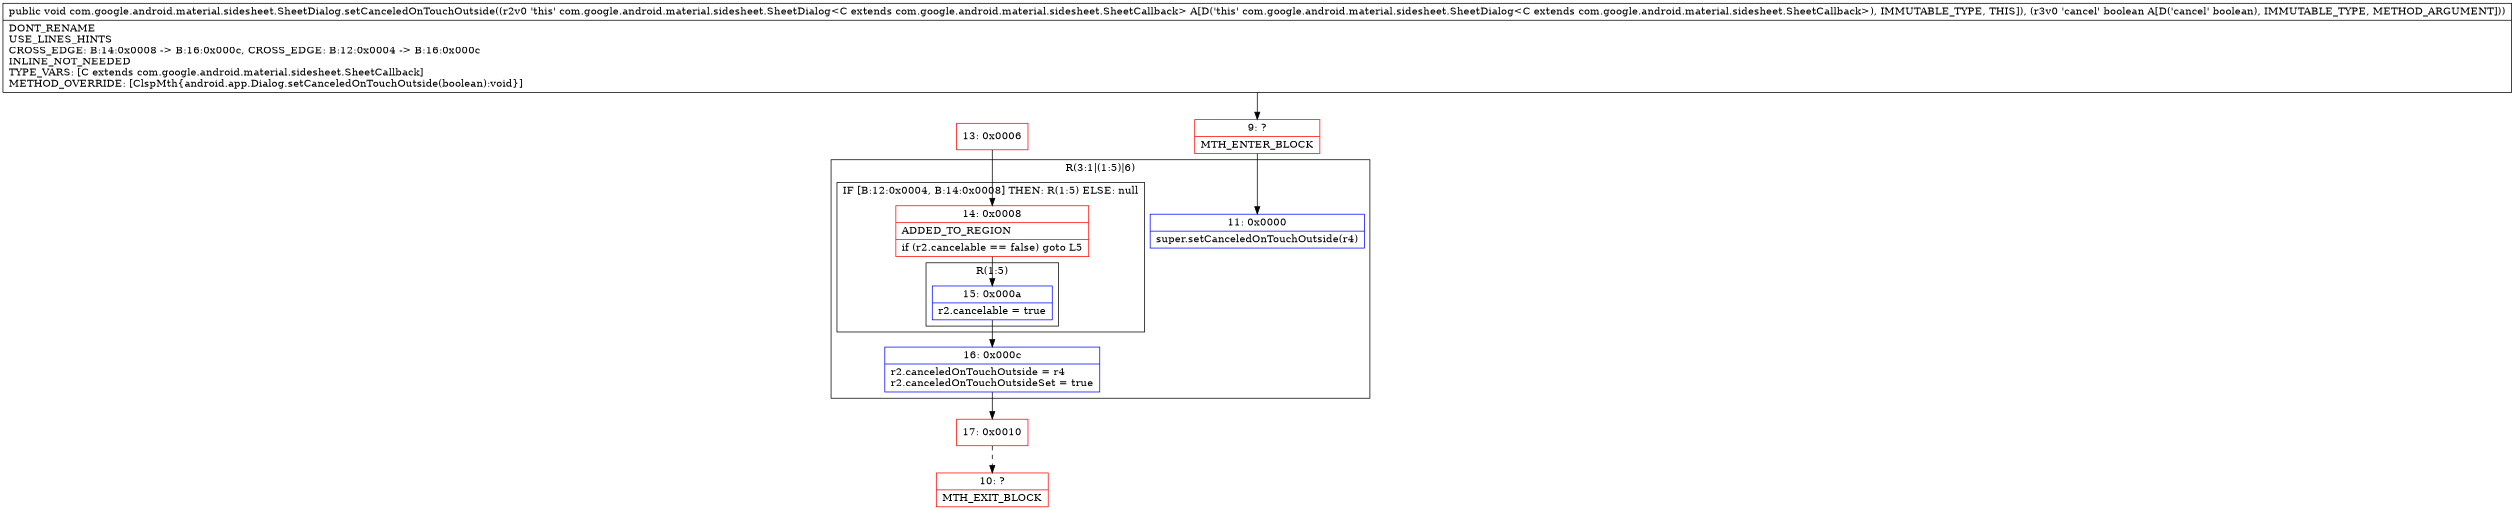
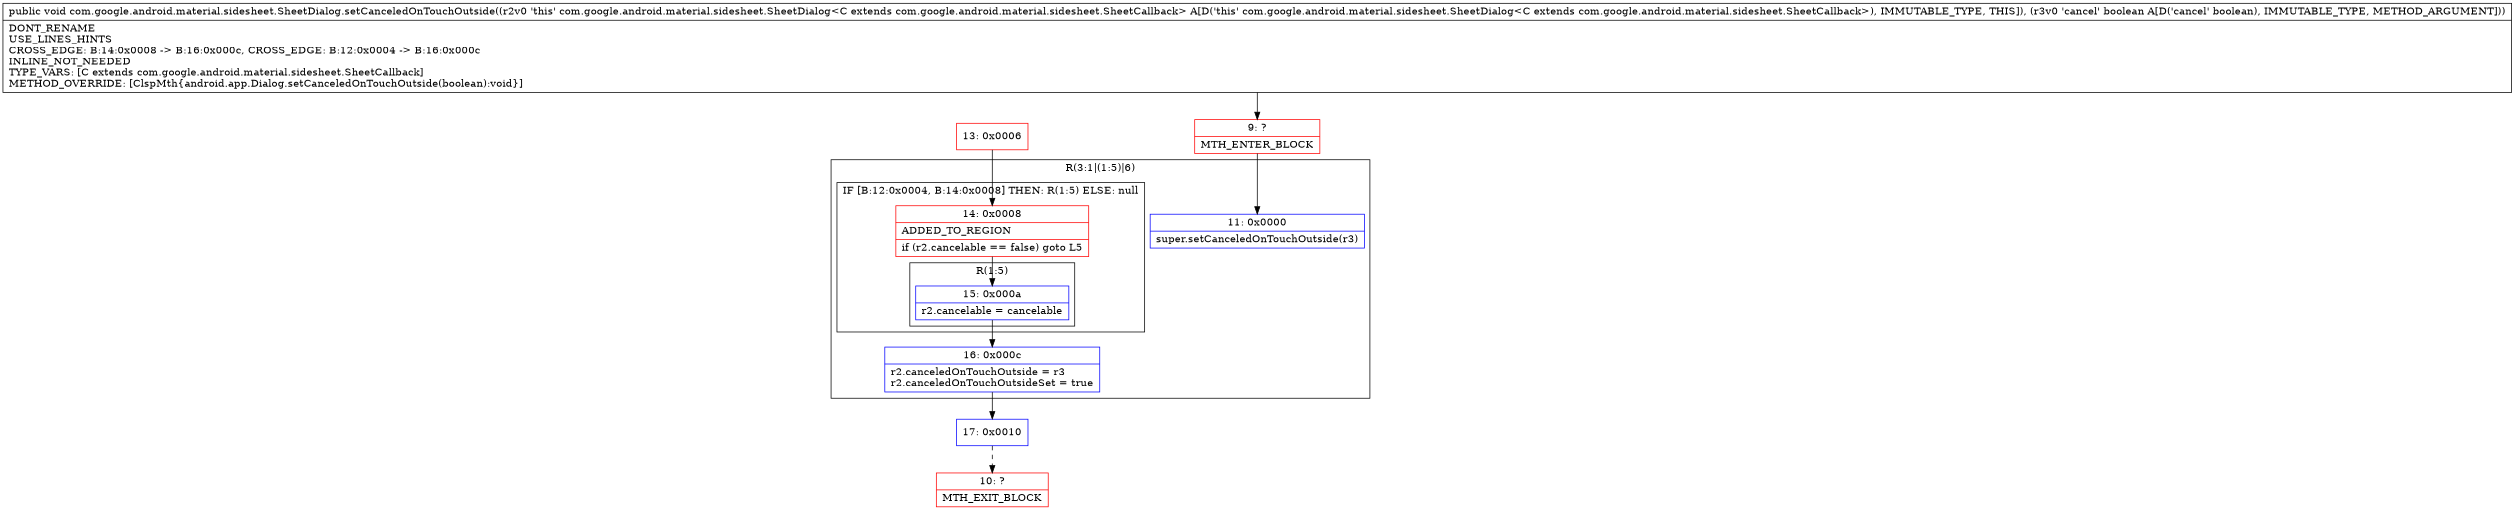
(1257, 239) -> (1257, 239)
(992, 311) -> (992, 311)
(978, 372) -> (978, 372)
(992, 432) -> (992, 432)
